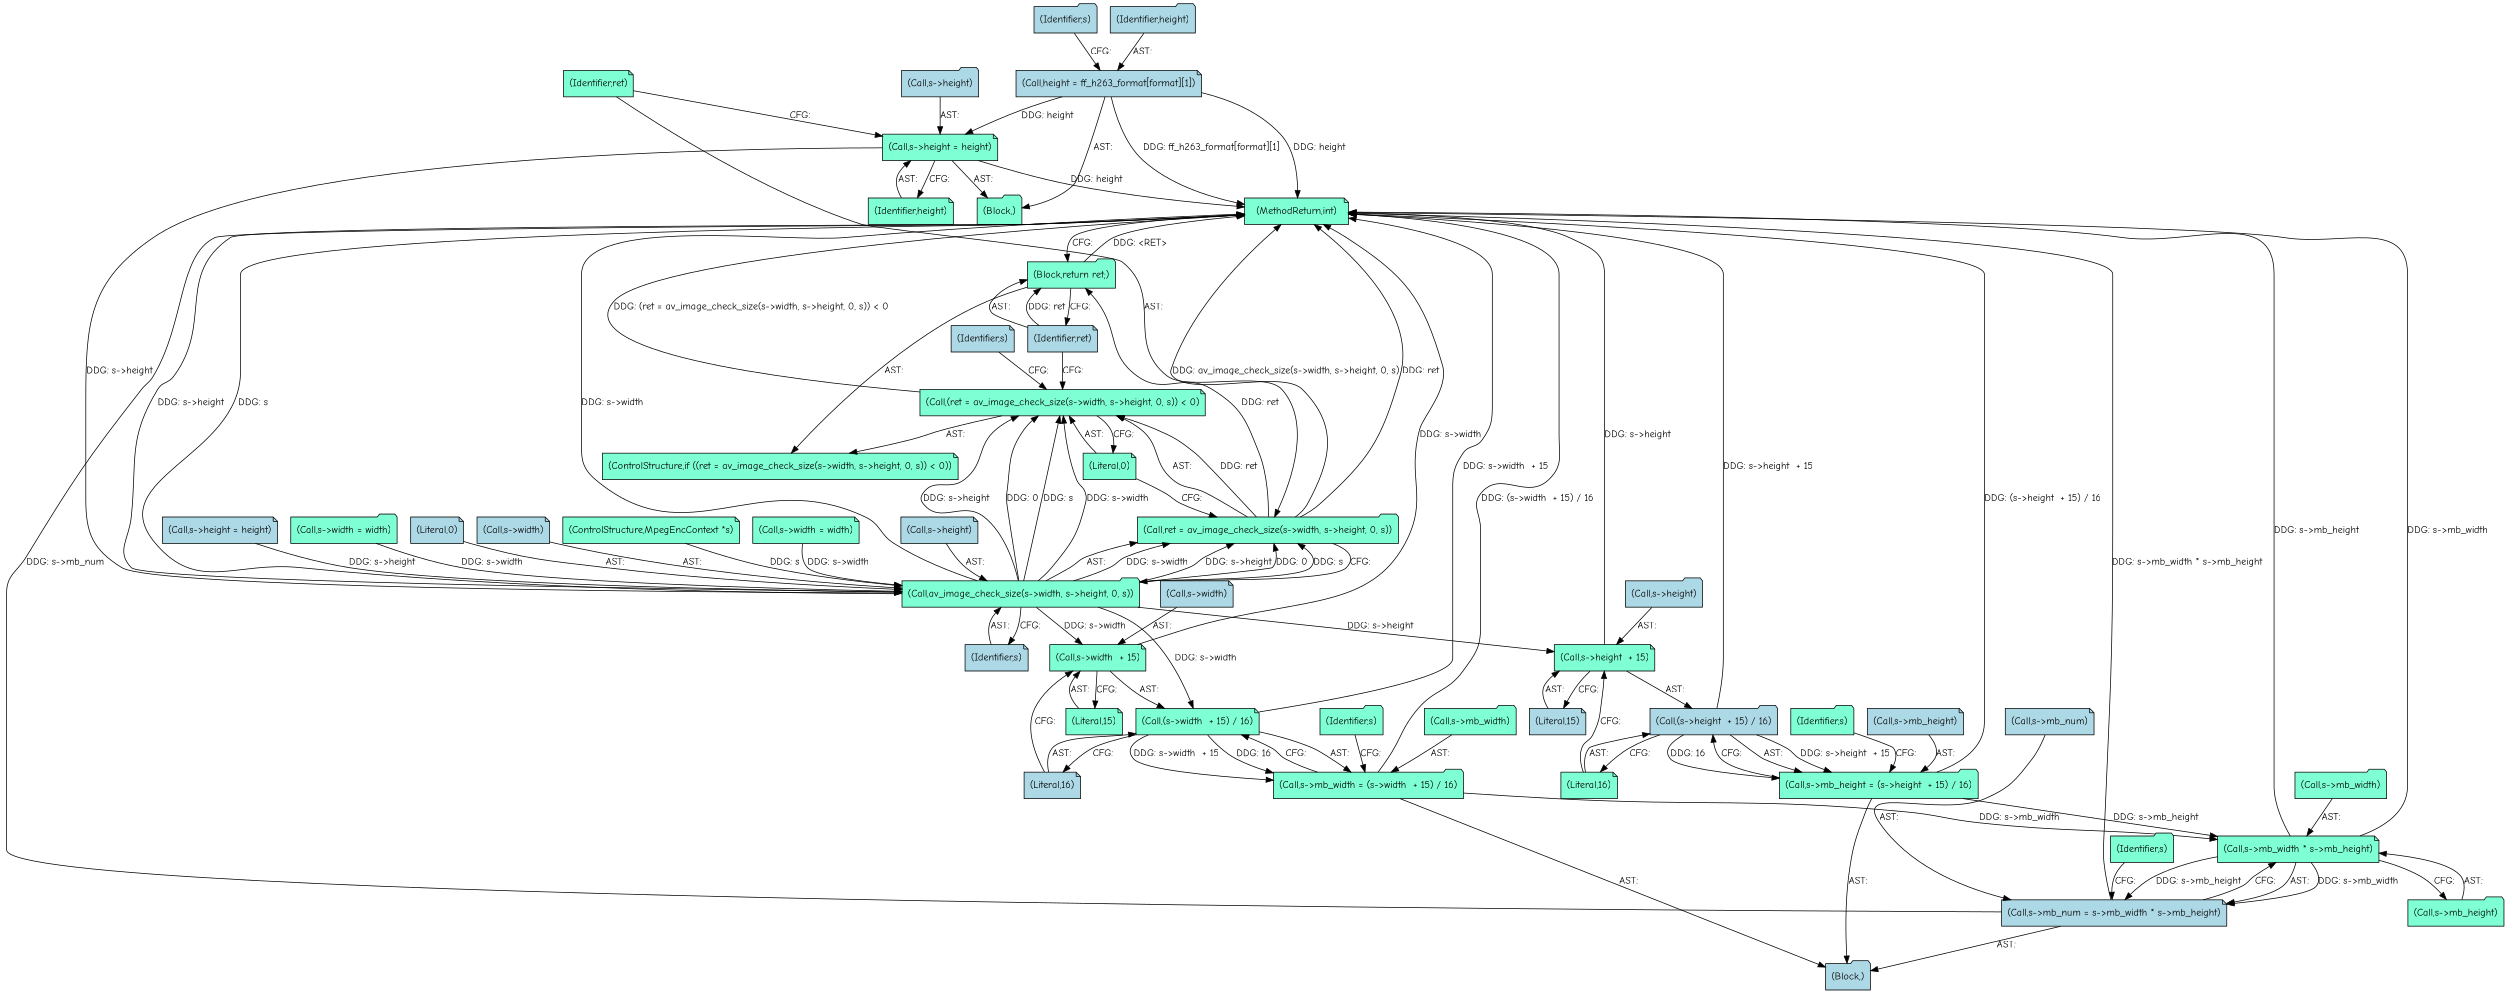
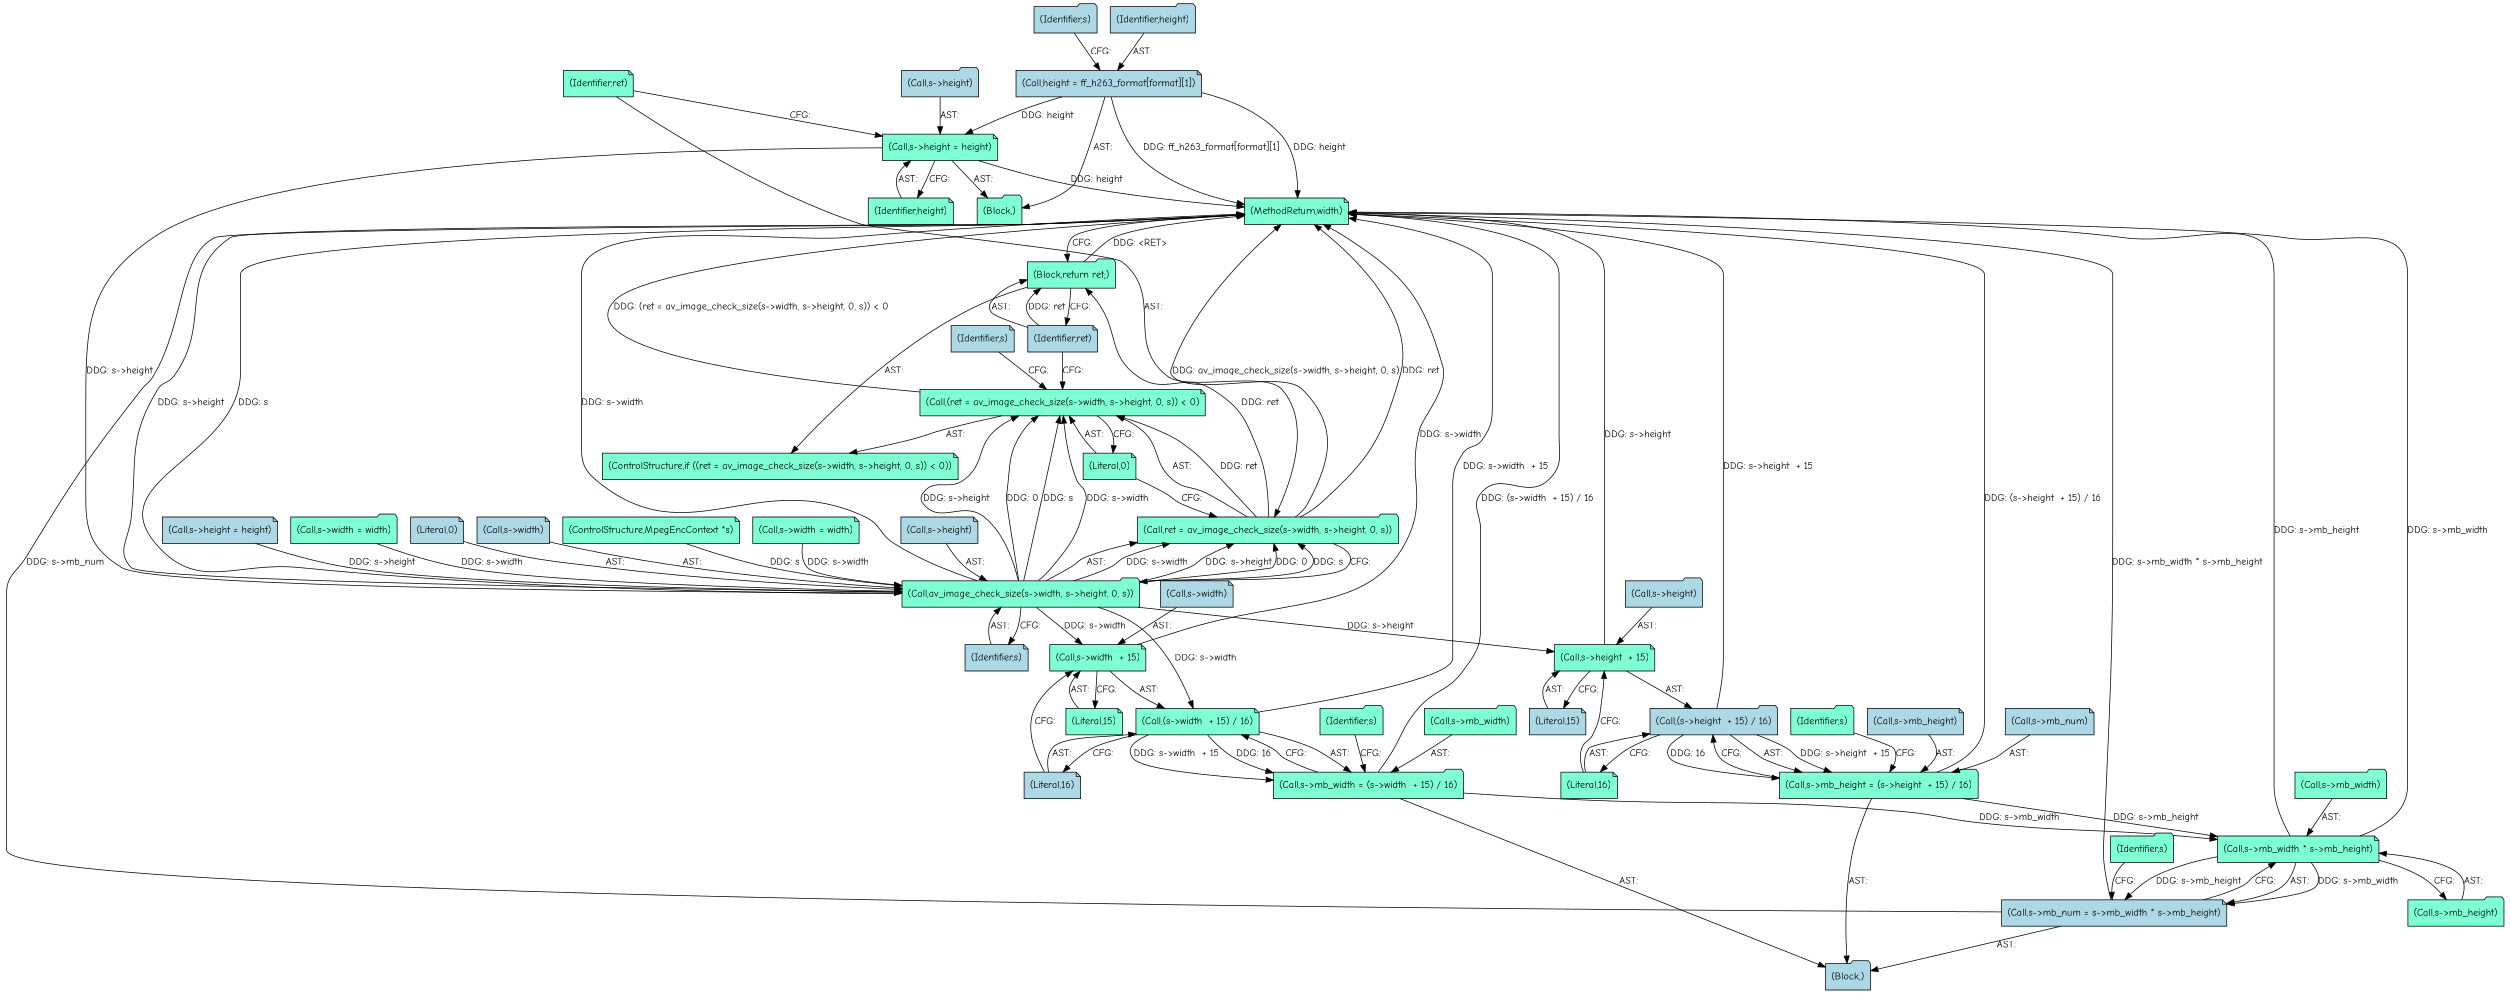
(1297, 211) -> (1297, 211)
(1893, 803) -> (1997, 757)
